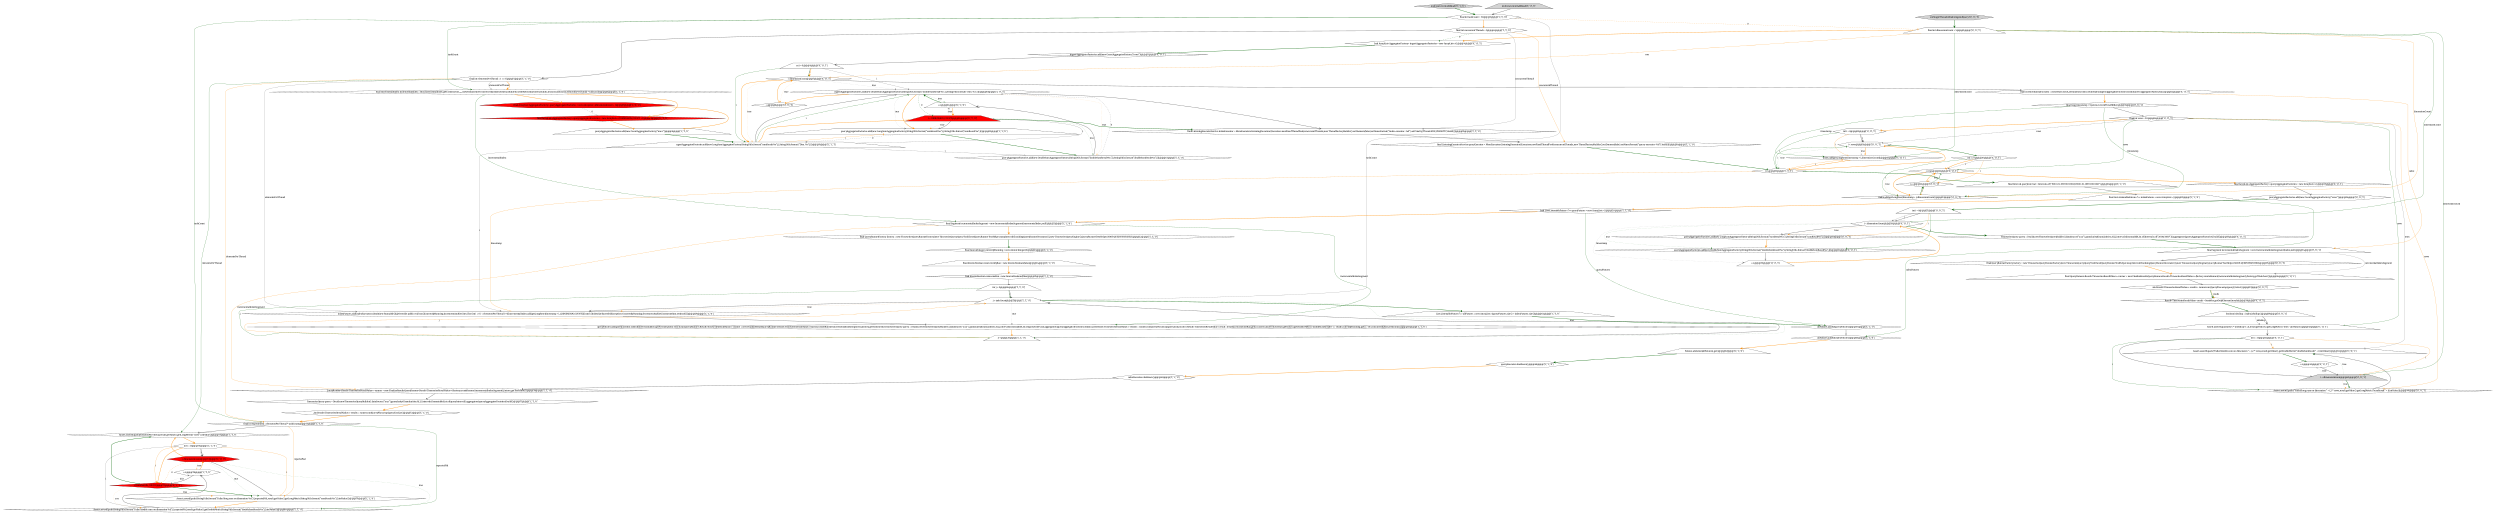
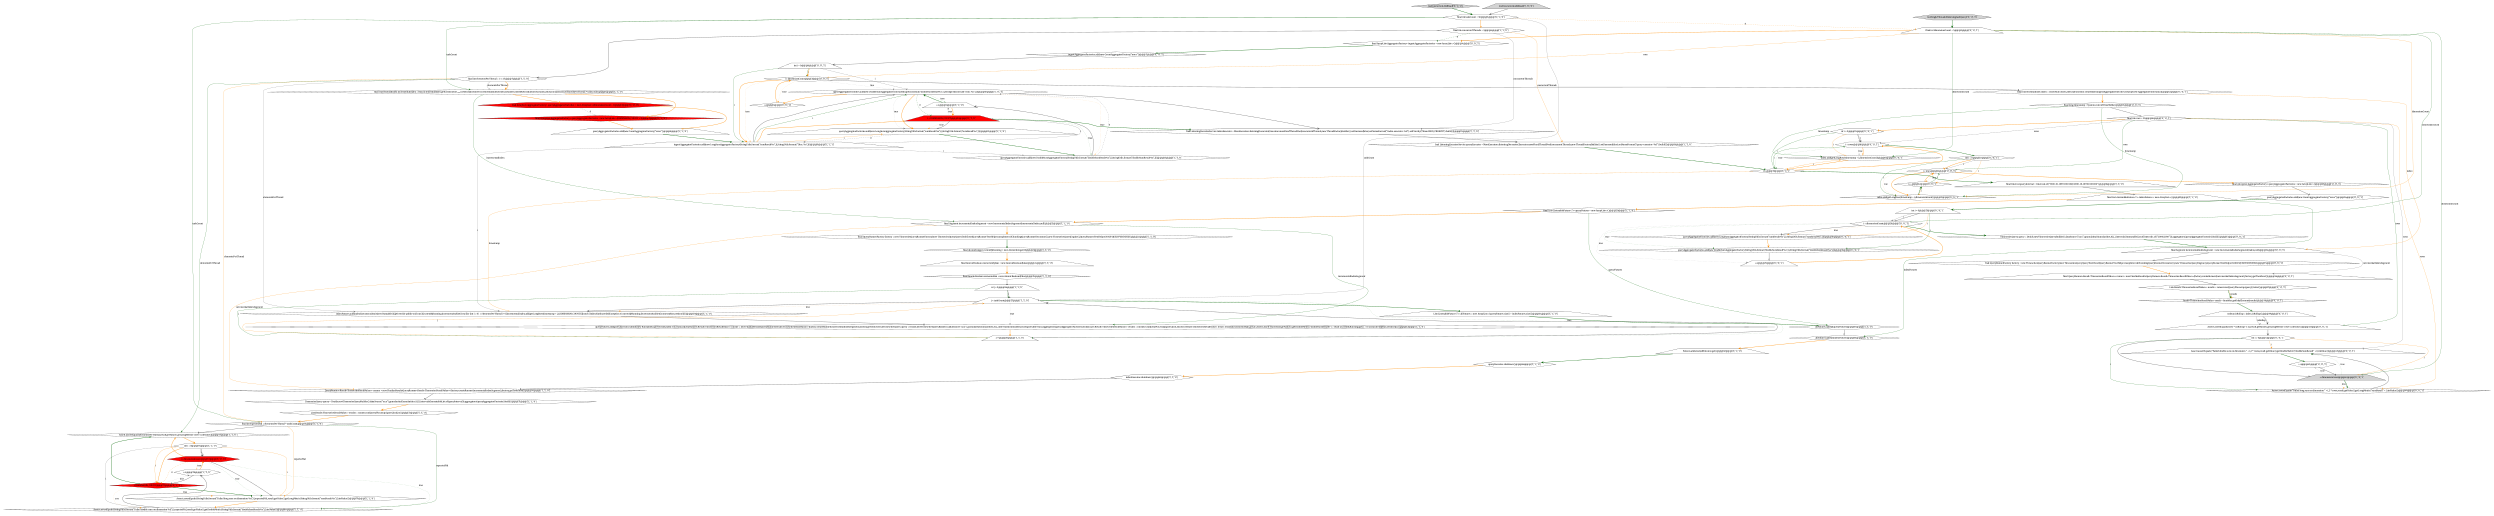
(1602, 244) -> (1601, 244)
